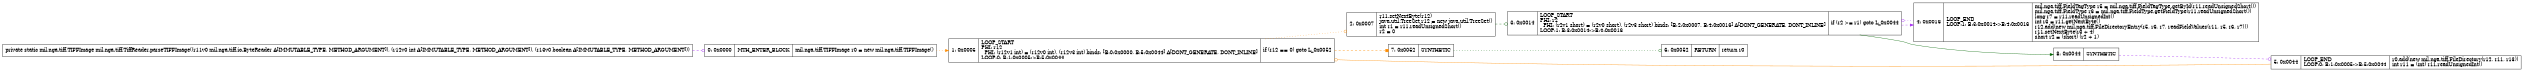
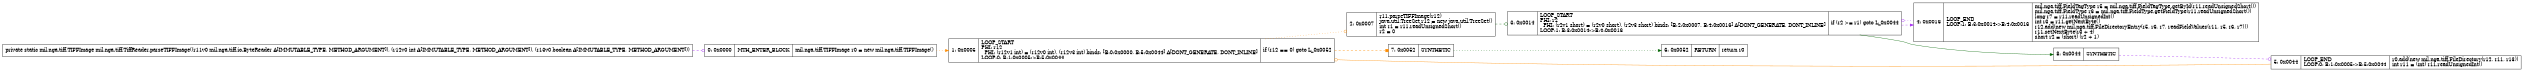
(1406, 17) -> (1411, 17)
(1556, 51) -> (1556, 51)
